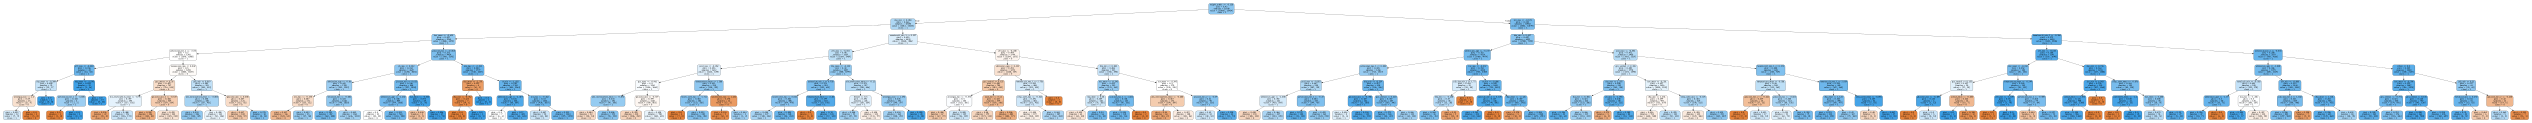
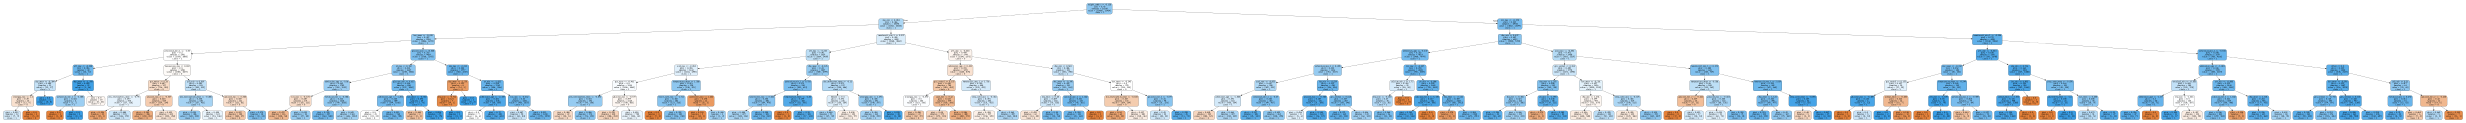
(97, 101) -> (96, 101)
(1054, 101) -> none
(457, 115) -> none
(959, 115) -> none
(1450, 115) -> none
